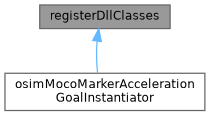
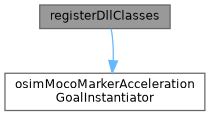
(97, 57) -> (113, 45)
